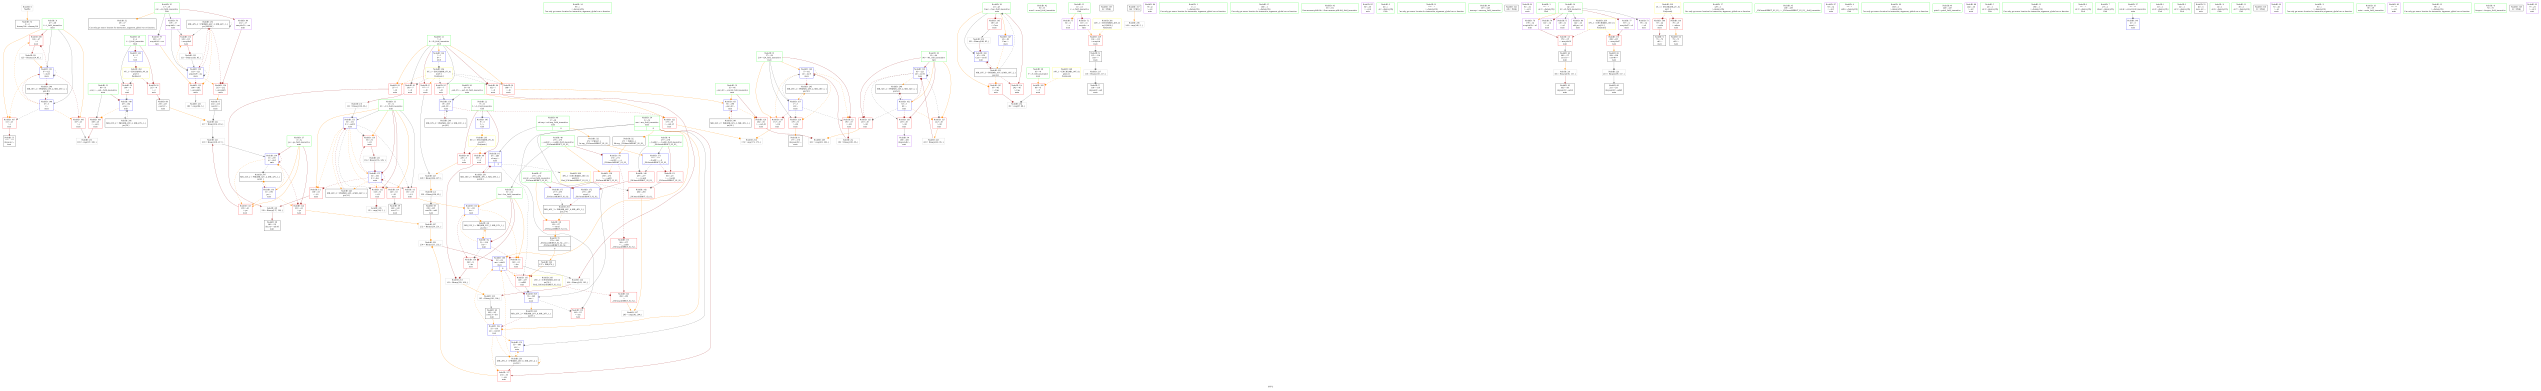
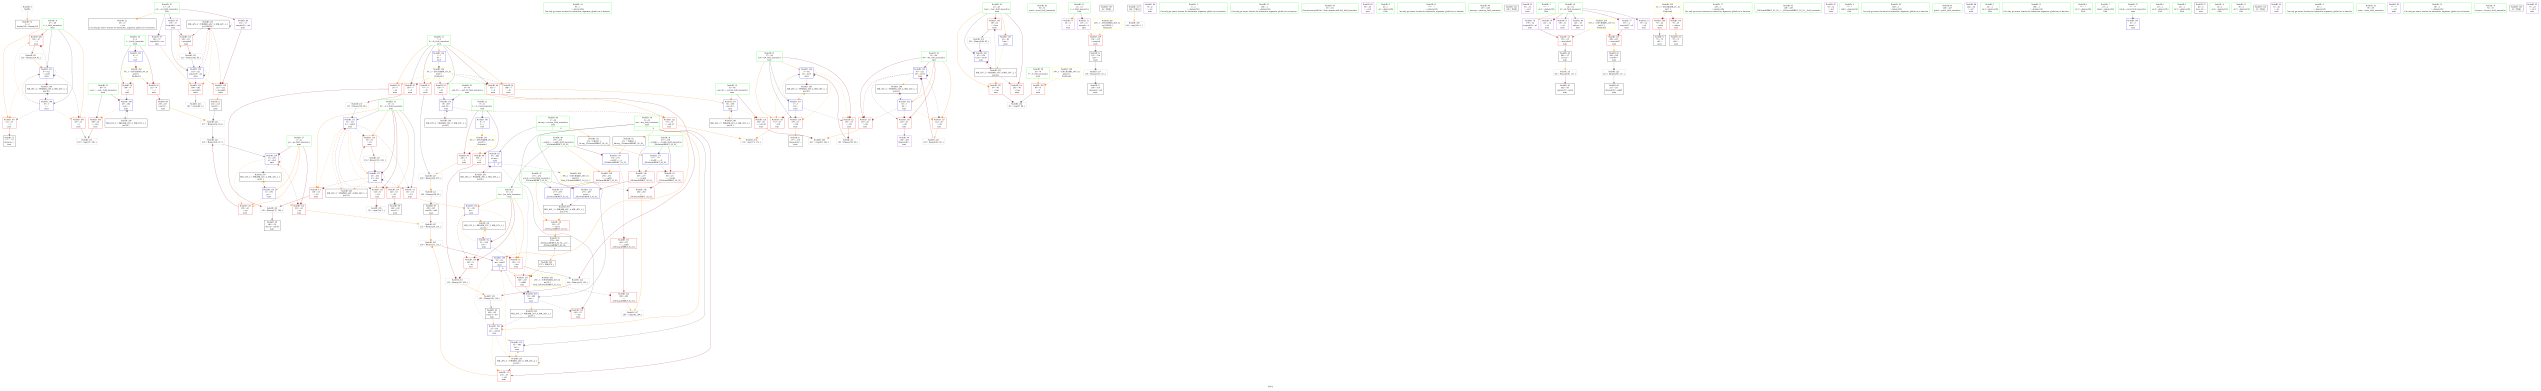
(1014, 42) -> (995, 50)
